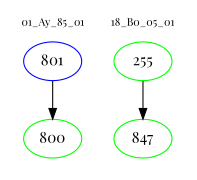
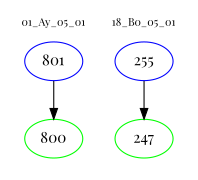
(53, 23) -> (54, 23)
(143, 61) -> (144, 61)
(143, 139) -> (144, 139)
